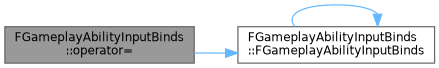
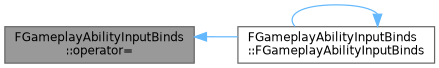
(210, 53) -> (222, 37)
